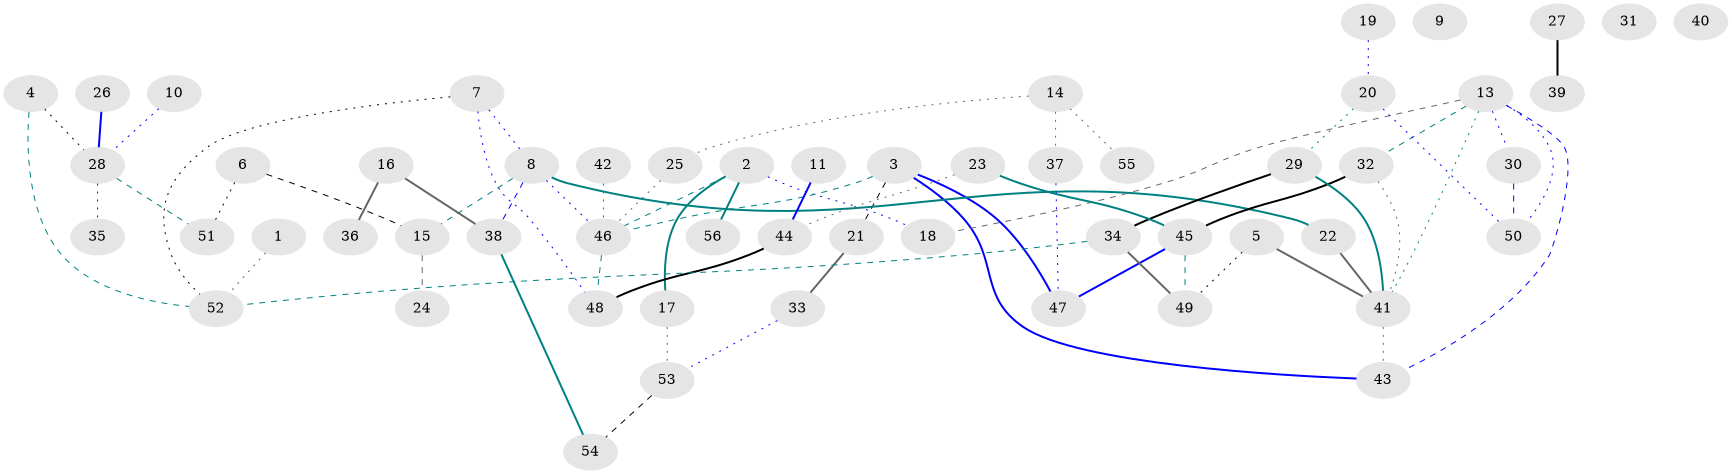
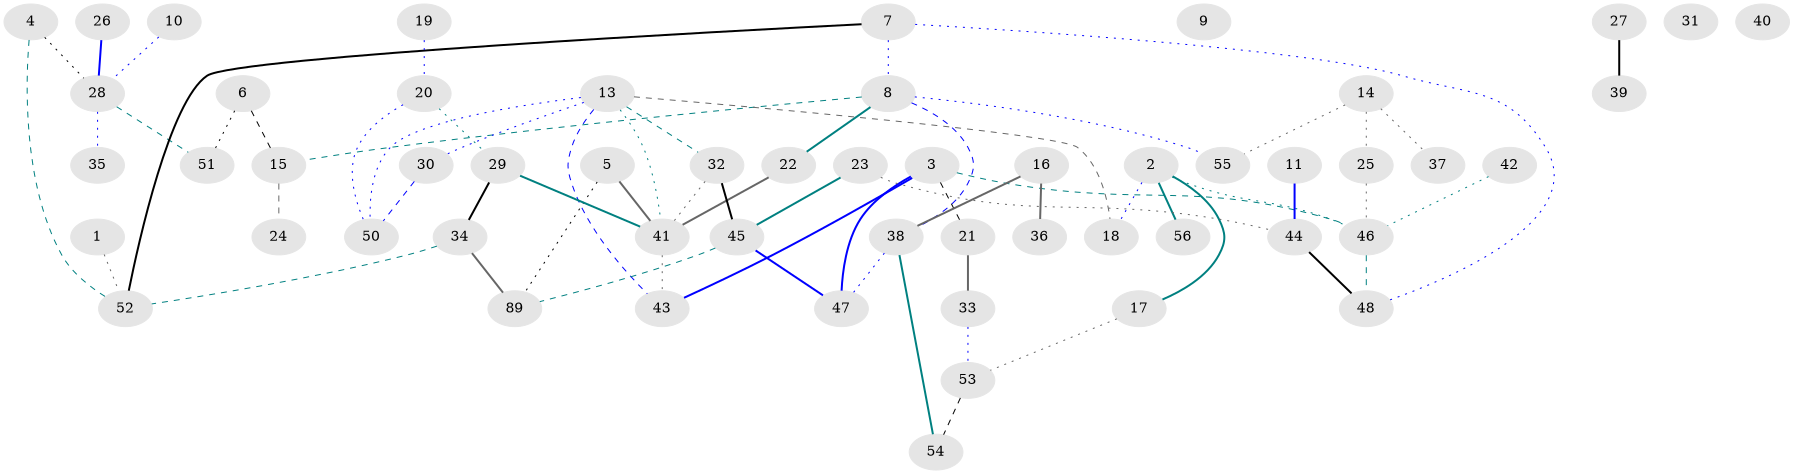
(242, 132) -> (418, 51)
(683, 197) -> (1259, 201)
(568, 201) -> (1060, 117)
(1057, 237) -> (869, 273)
(1185, 309) -> (515, 309)
